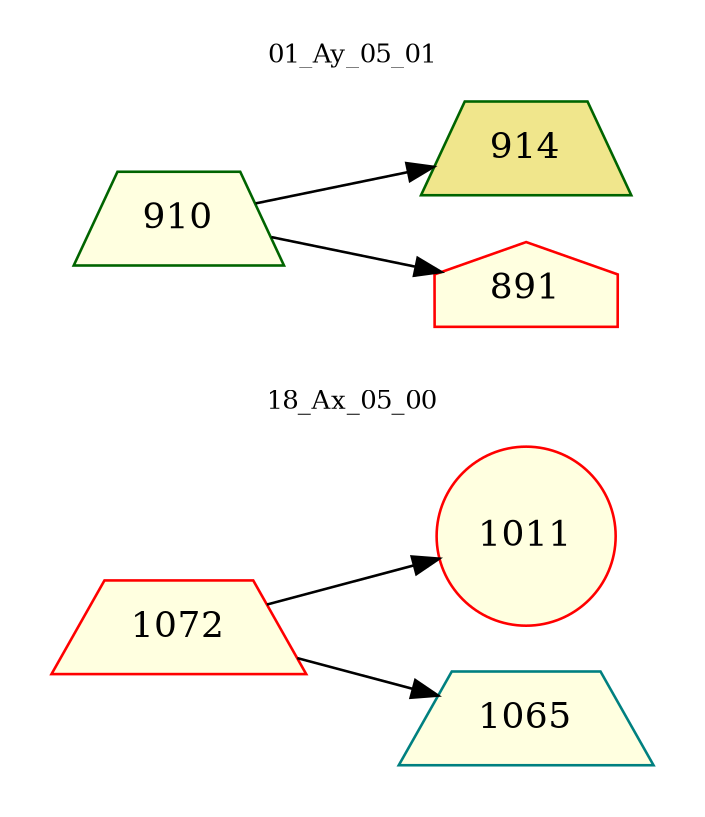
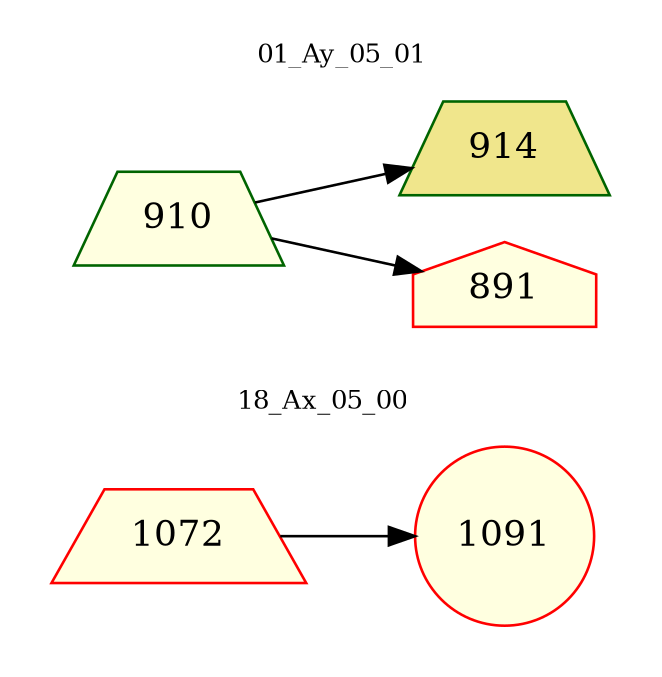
(526, 536) -> (505, 536)
(526, 718) -> none
